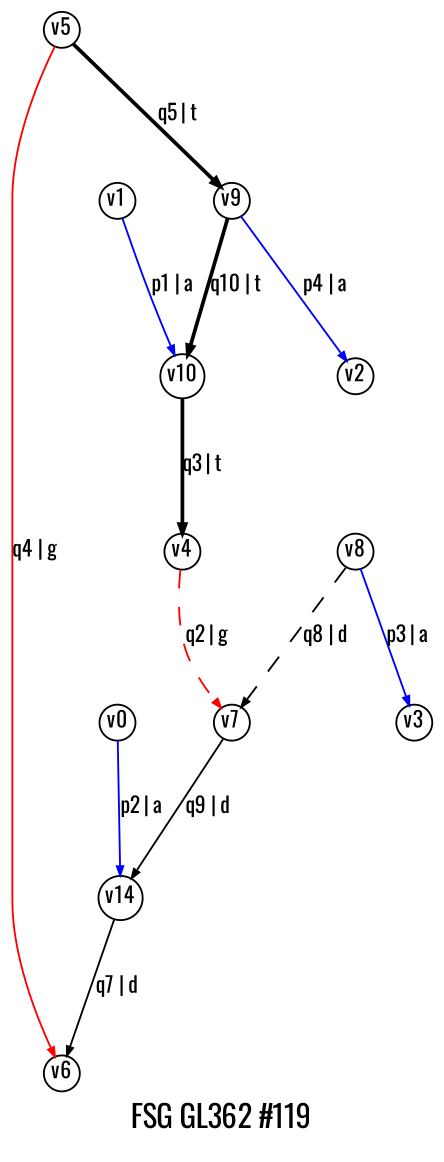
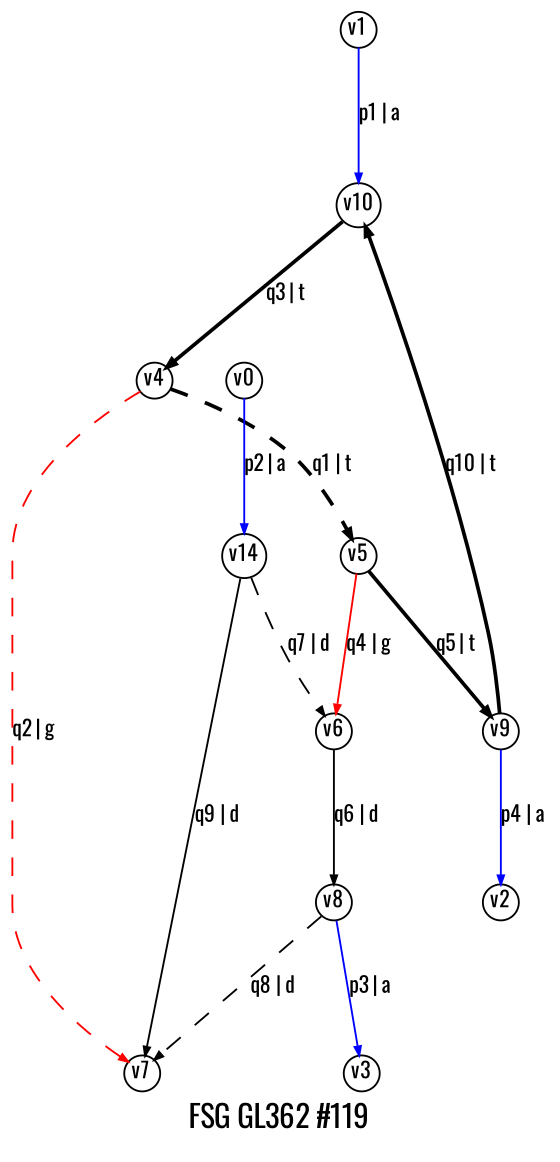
none -> (274, 441)
(180, 804) -> (194, 812)
none -> (334, 812)
(92, 983) -> (281, 645)
